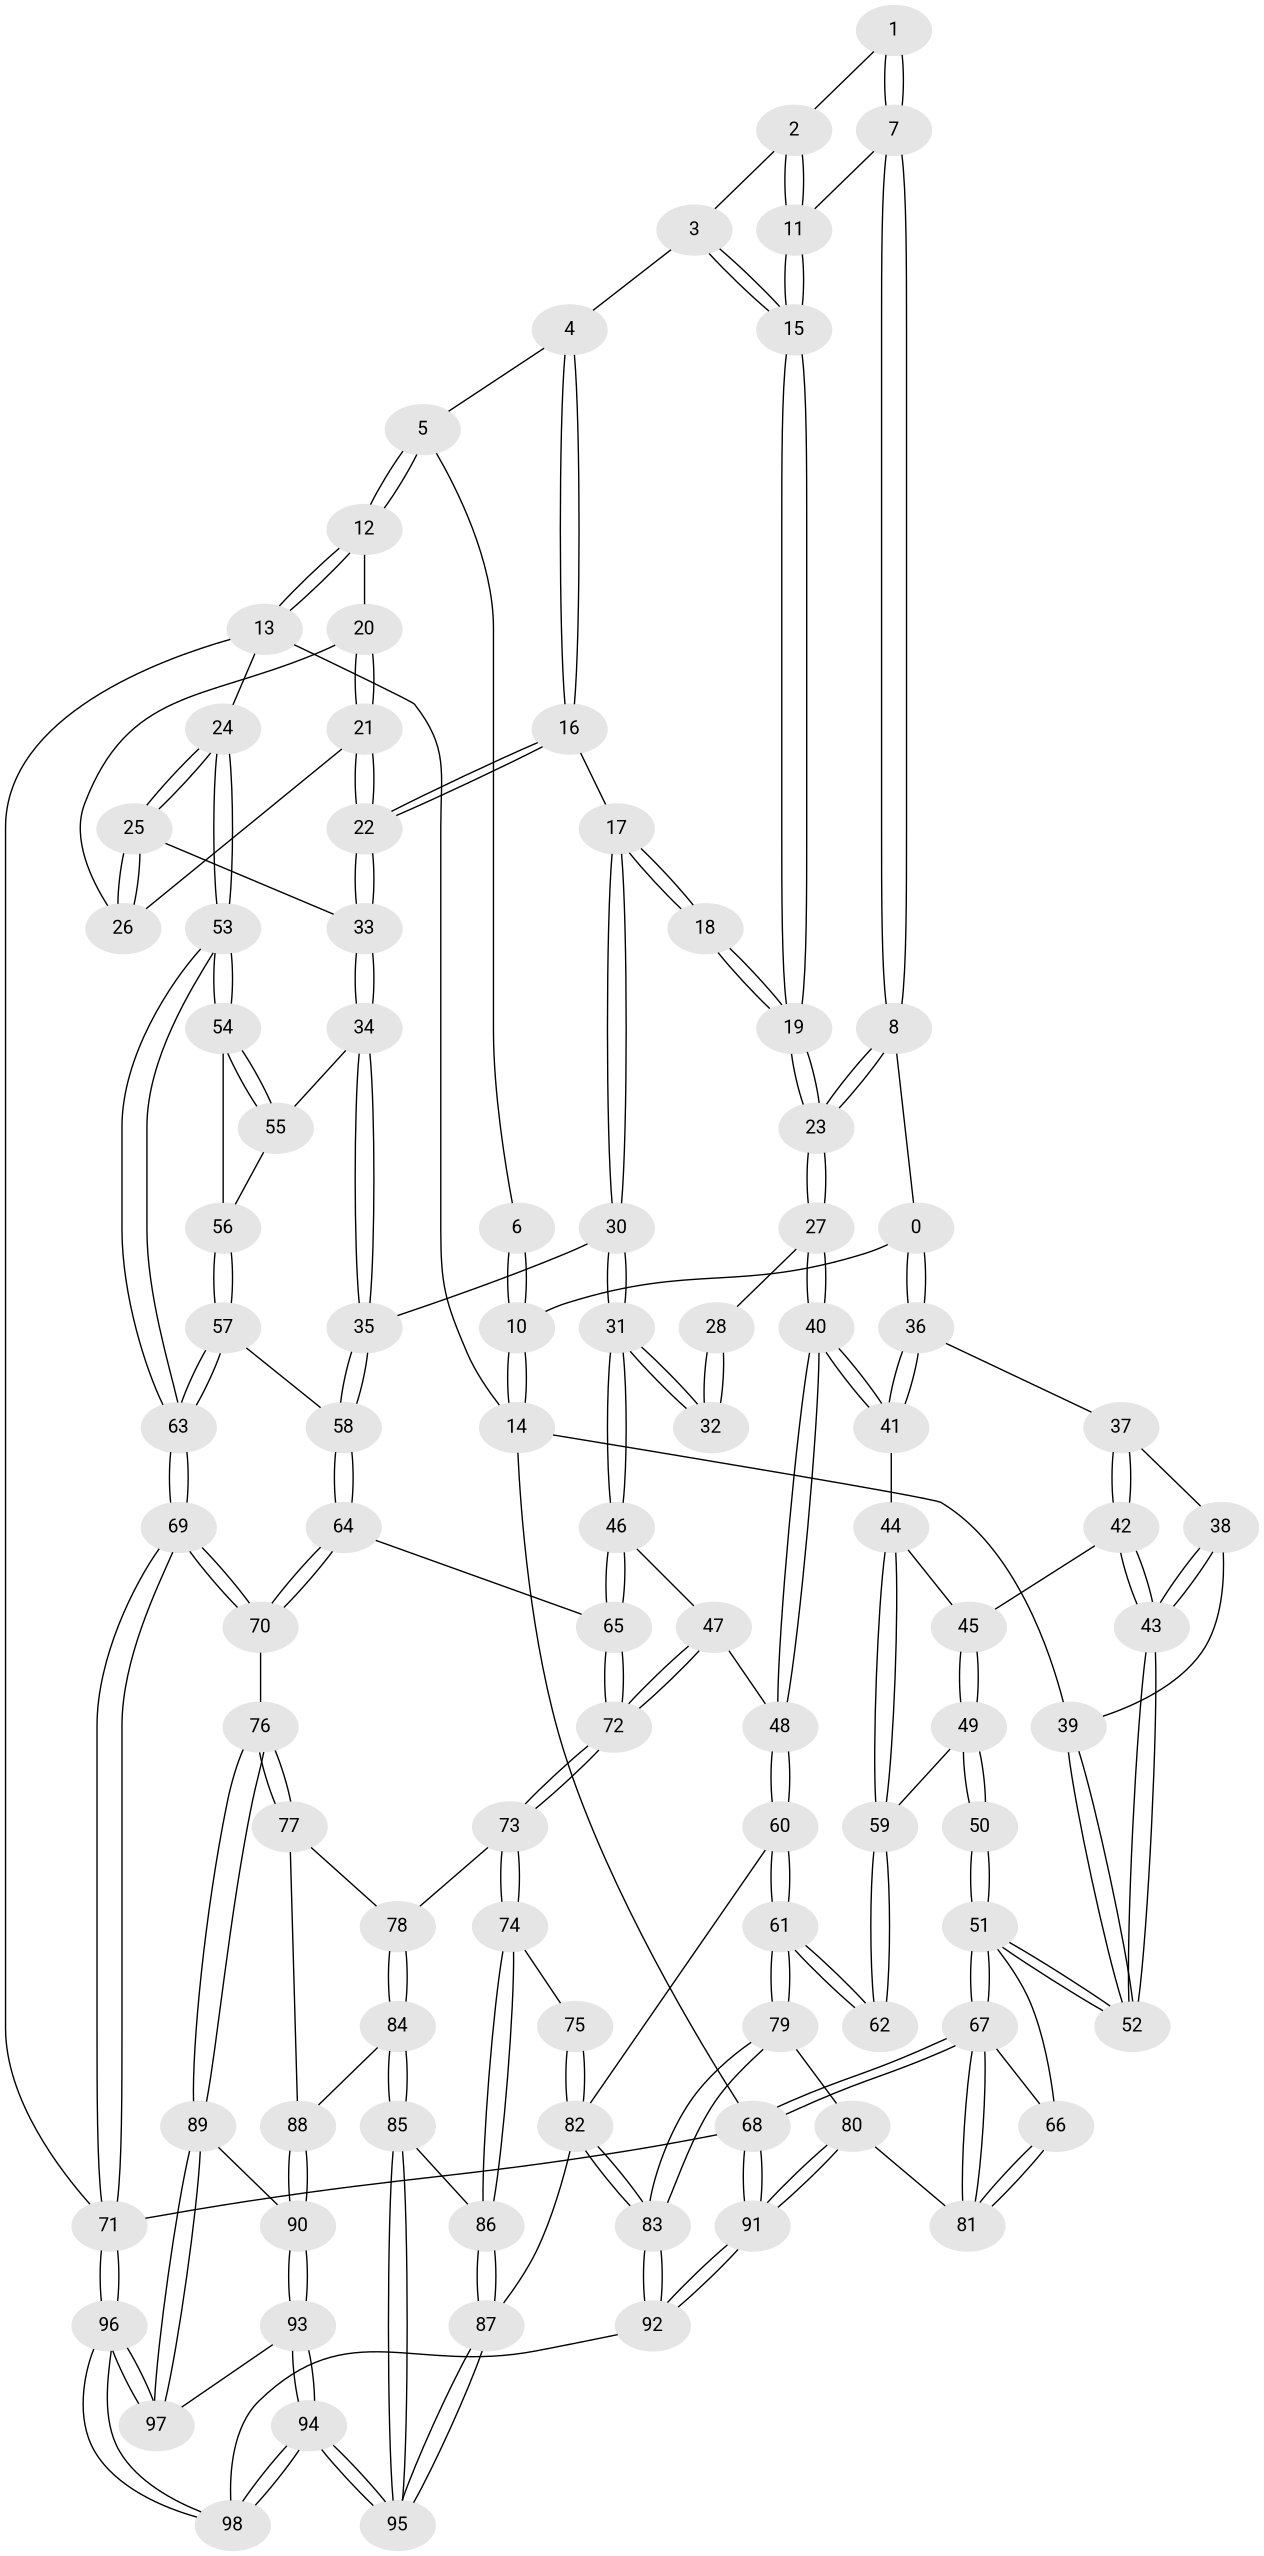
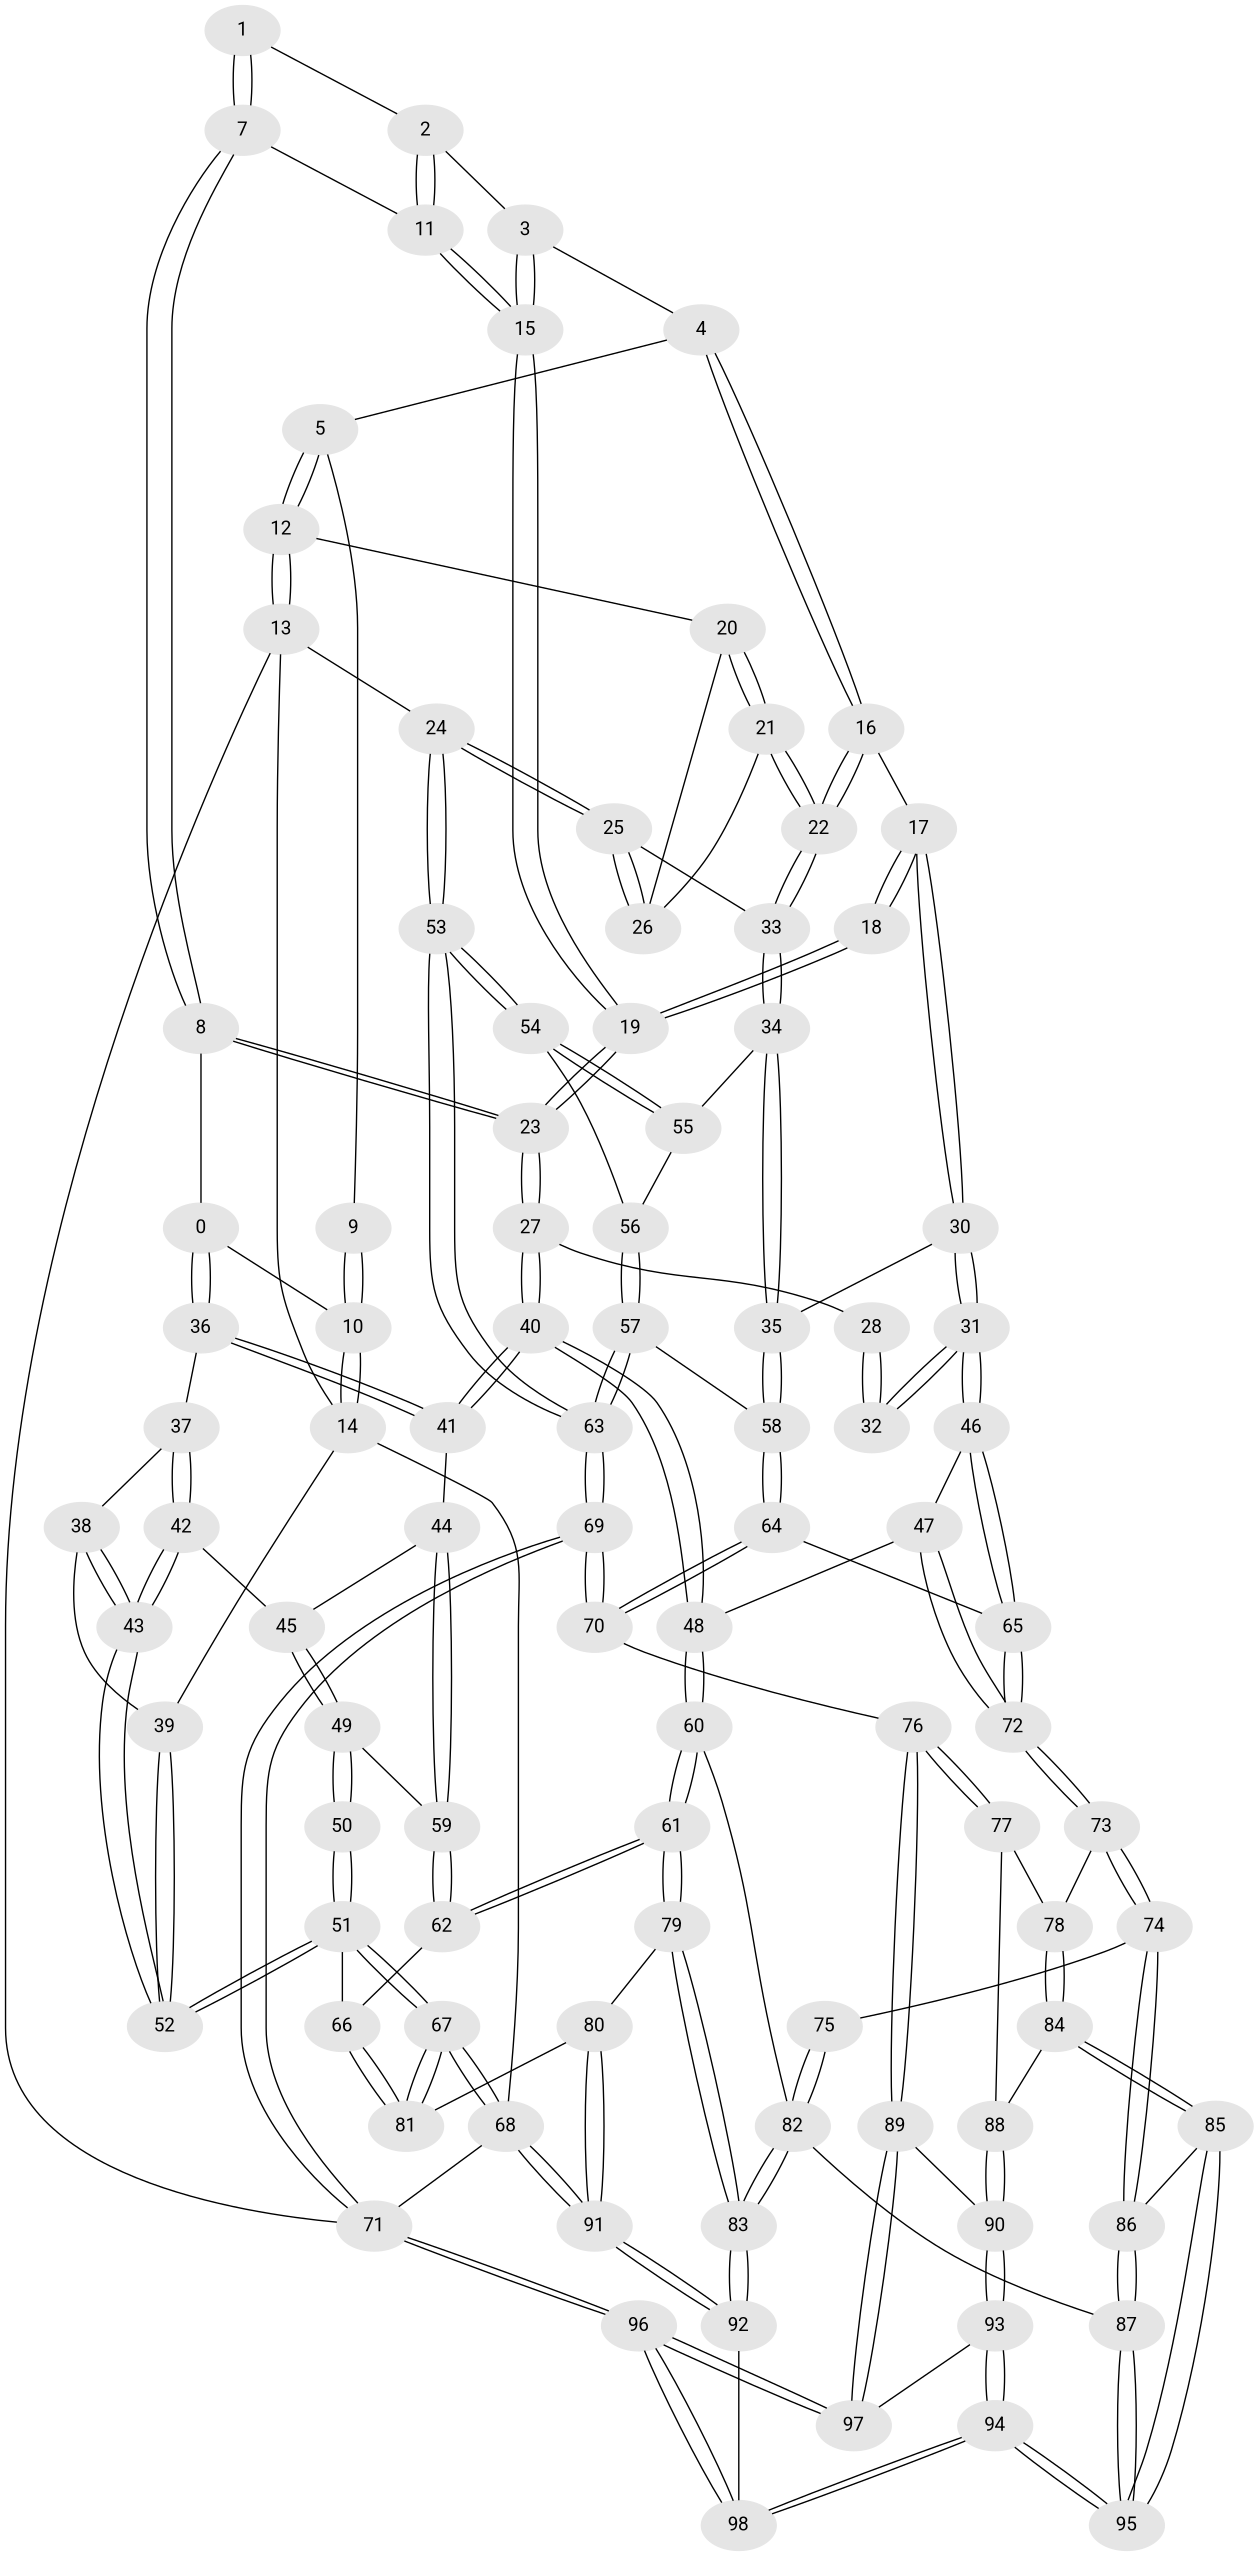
(517, 1228) -> (353, 1228)
(1018, 2076) -> (404, 1965)
